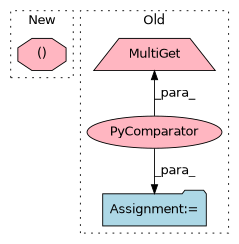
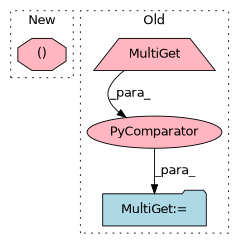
(154, 98) -> (108, 90)
(154, 210) -> (154, 210)
